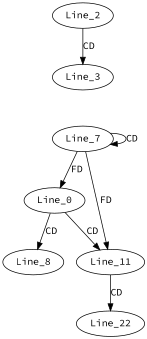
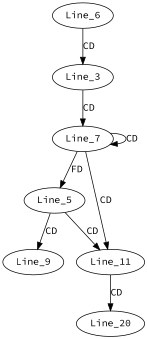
(83, 16) -> (83, 16)
none -> (83, 104)
(55, 200) -> (55, 200)
(106, 200) -> (106, 200)
(33, 262) -> (33, 262)
(110, 324) -> (110, 324)
